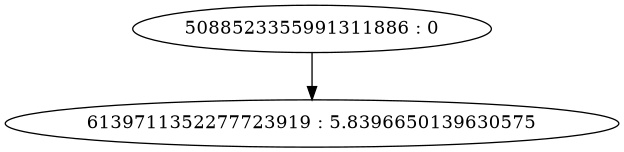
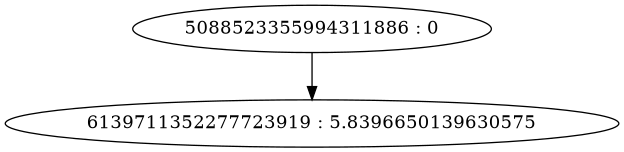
(312, 29) -> (312, 29)
